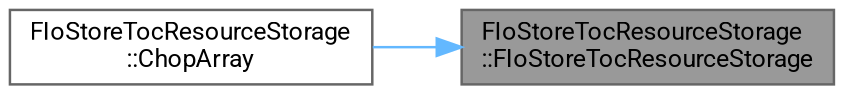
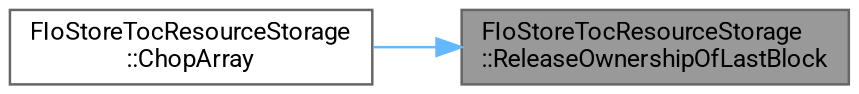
(648, 47) -> (655, 47)
